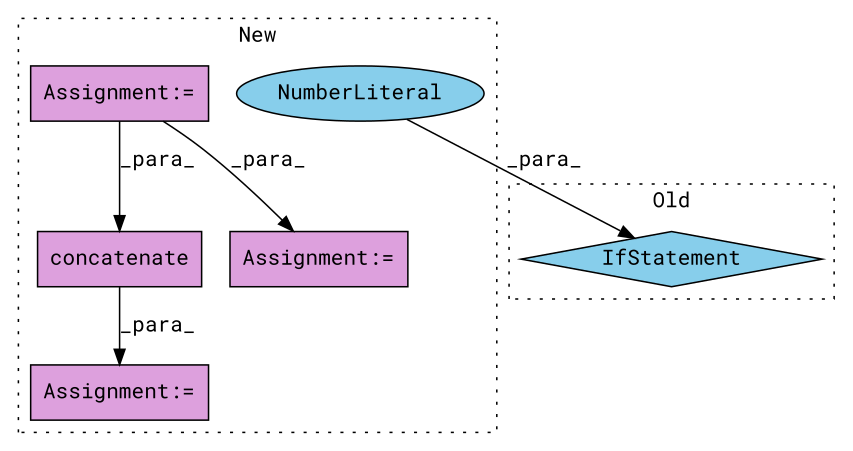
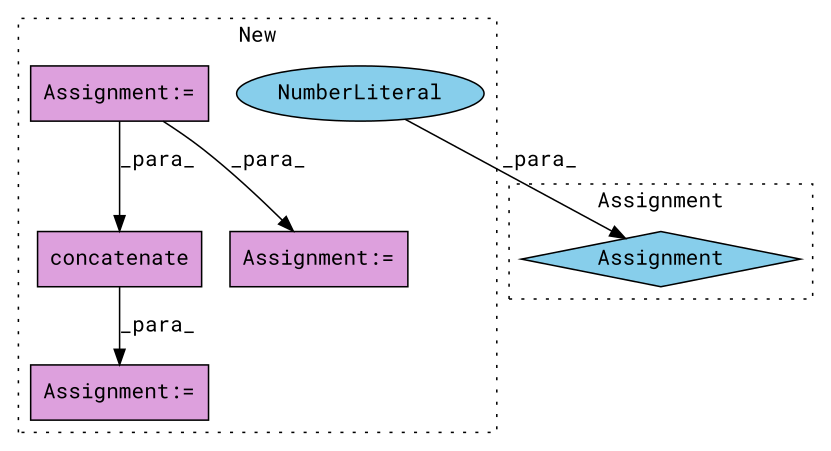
(672, 202) -> (661, 202)
(672, 259) -> (661, 259)
